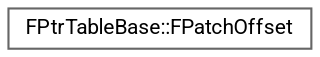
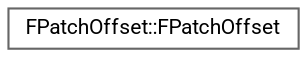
(160, 29) -> (154, 29)
